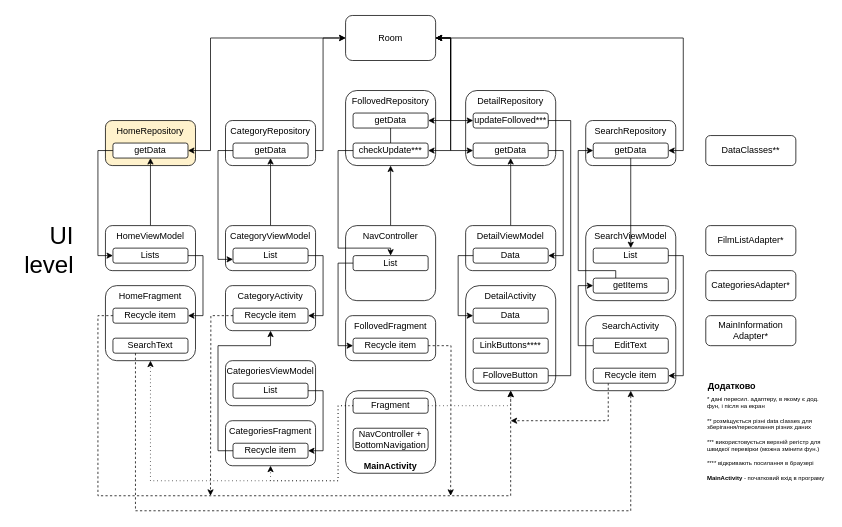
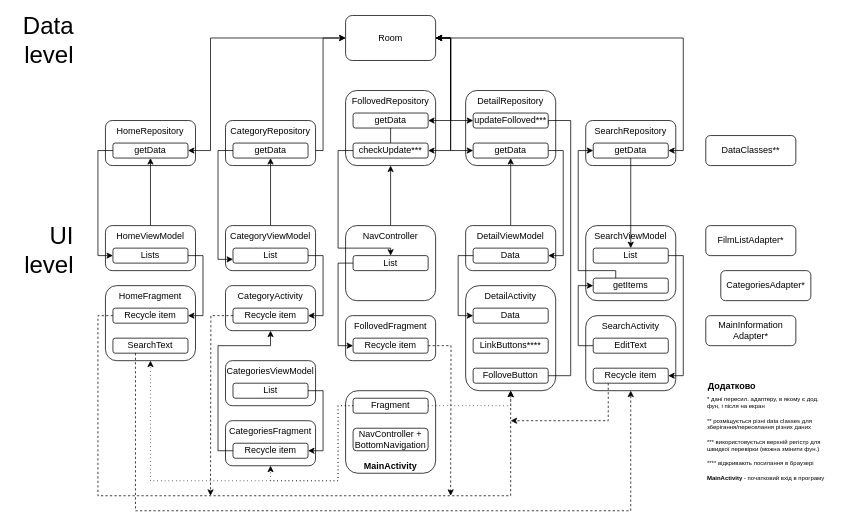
none -> (45, 40)
(150, 131) -> (150, 131)
(750, 285) -> (765, 285)
